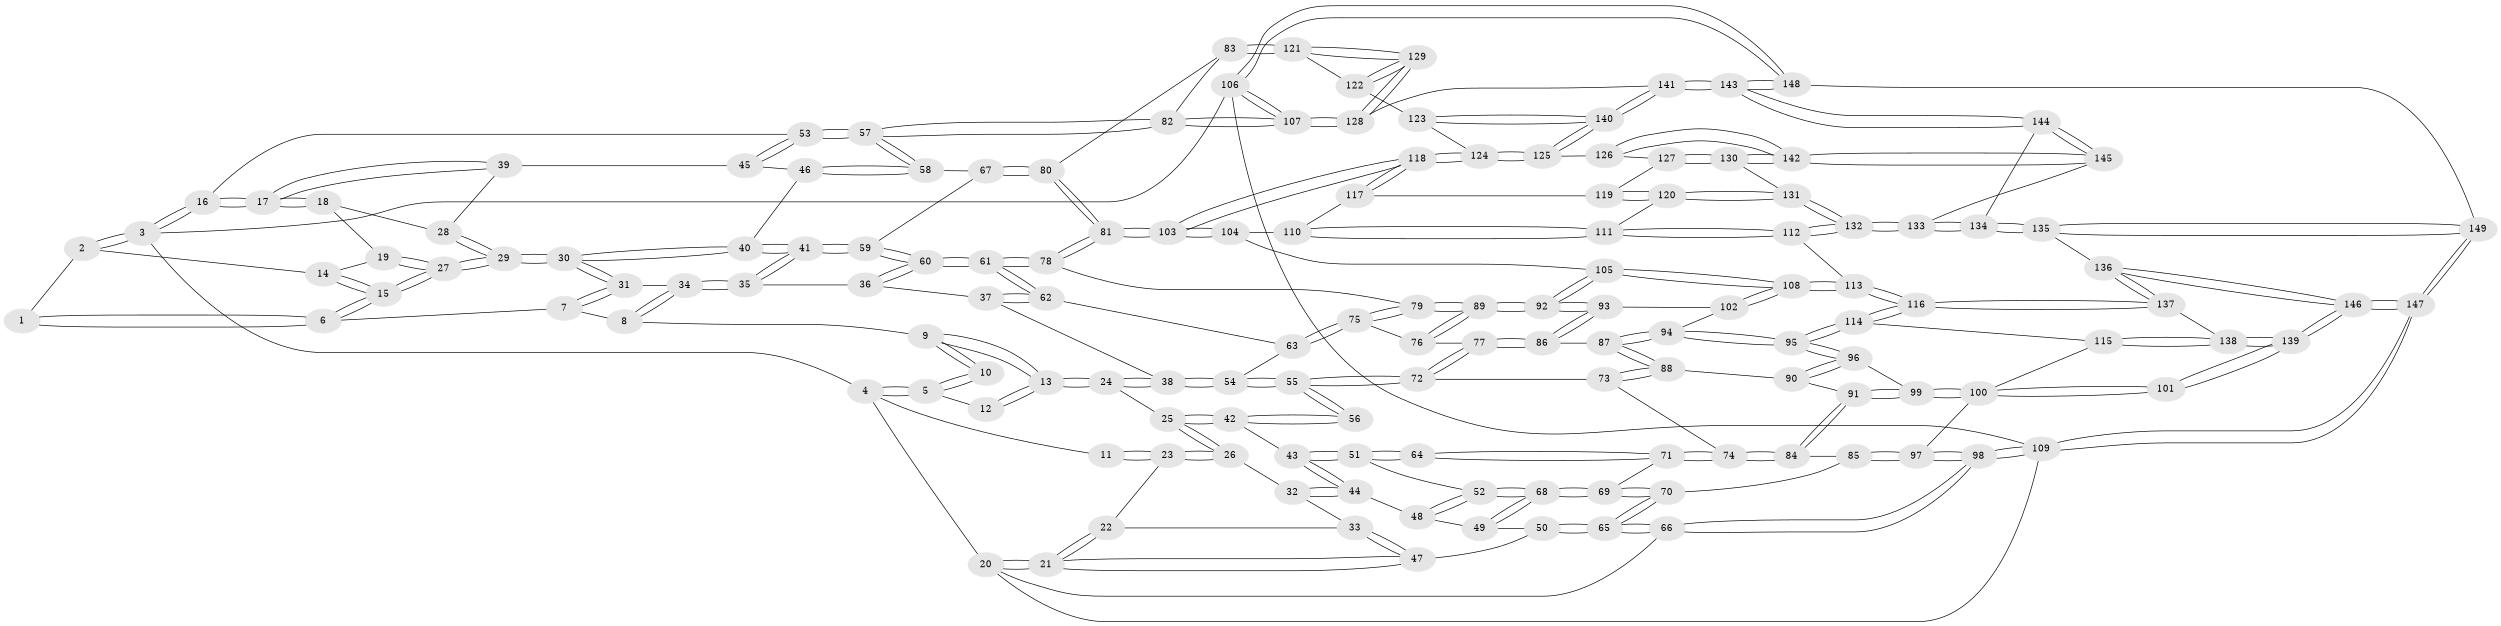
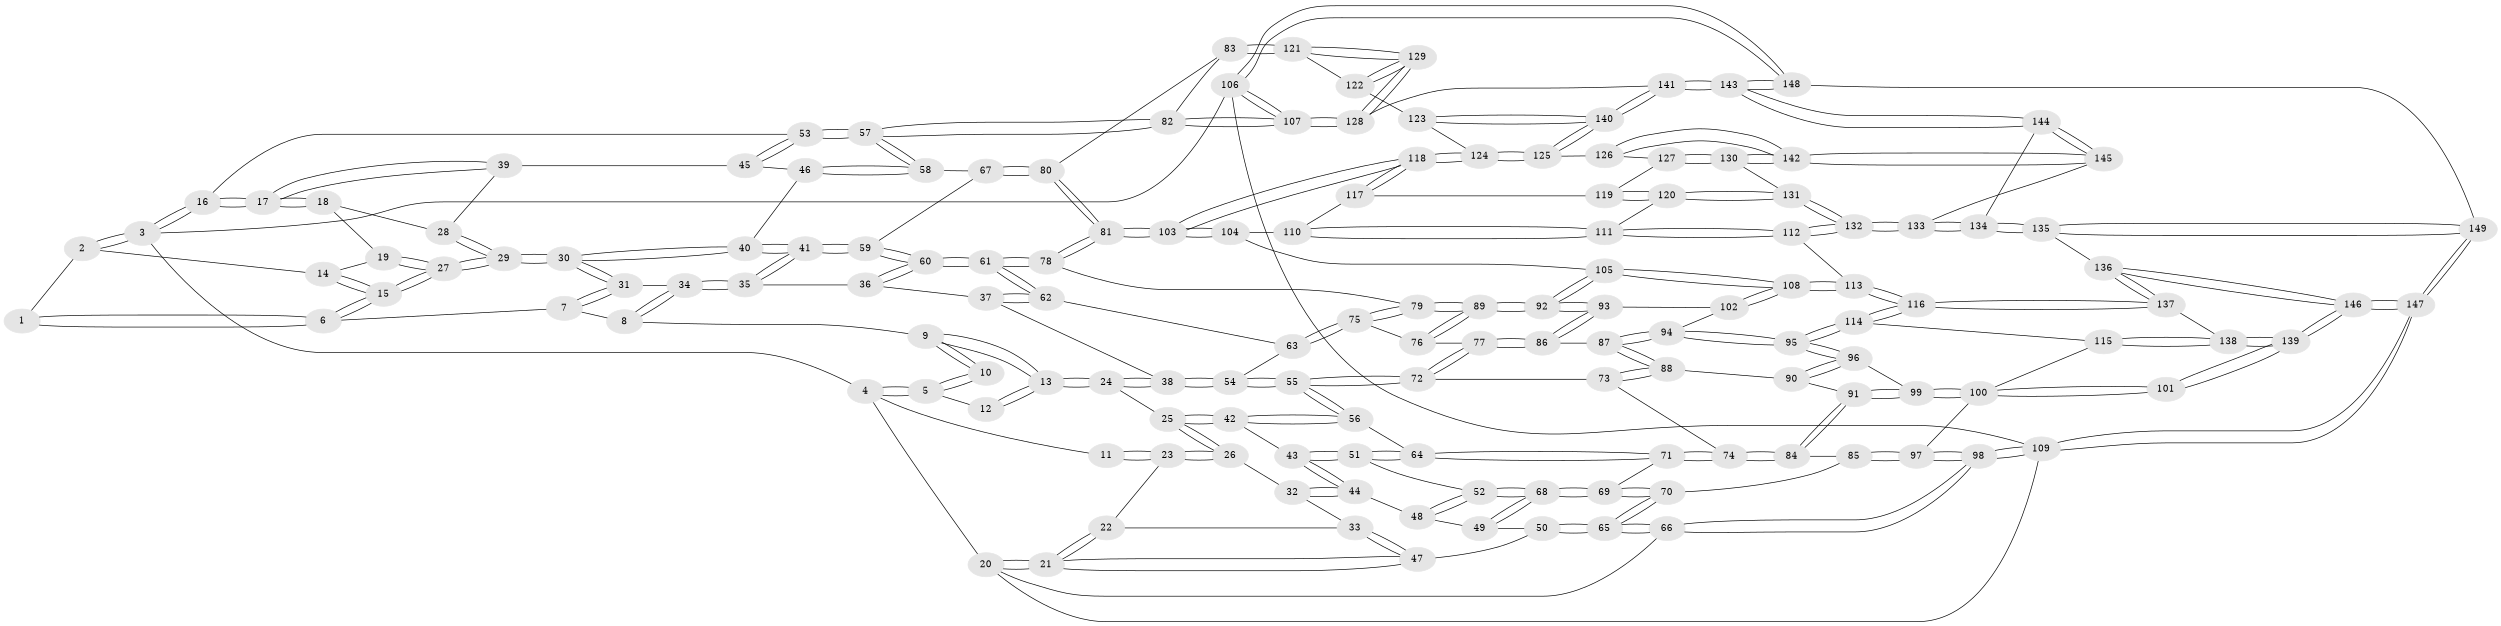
none -> (1386, 438)
